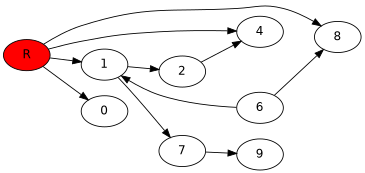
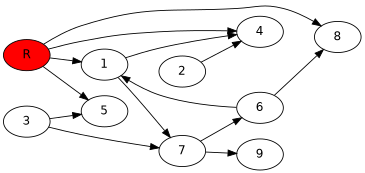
(139, 68) -> (176, 44)
(105, 111) -> (105, 111)
none -> (27, 122)
none -> (217, 132)
